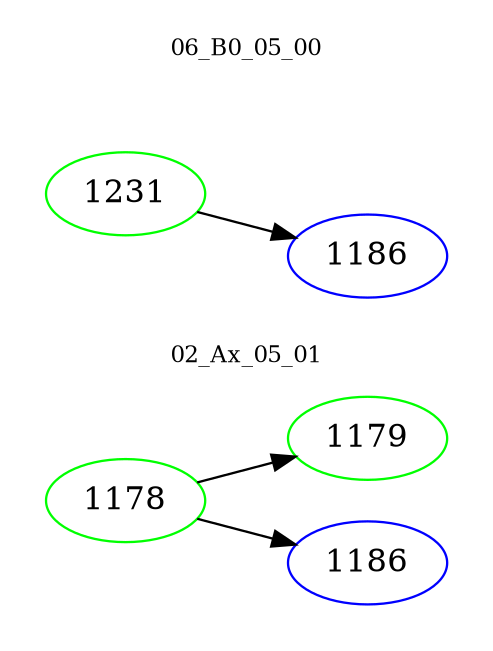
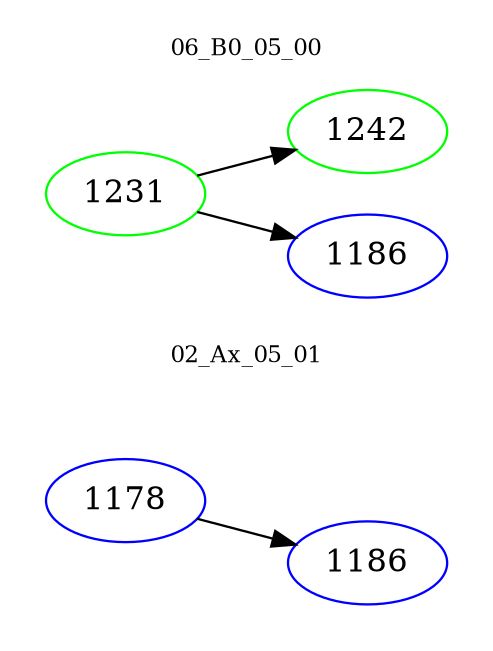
none -> (368, 131)
(368, 438) -> none
(126, 501) -> (126, 501)
